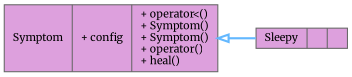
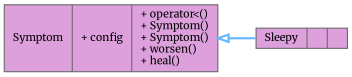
(172, 49) -> (169, 49)
